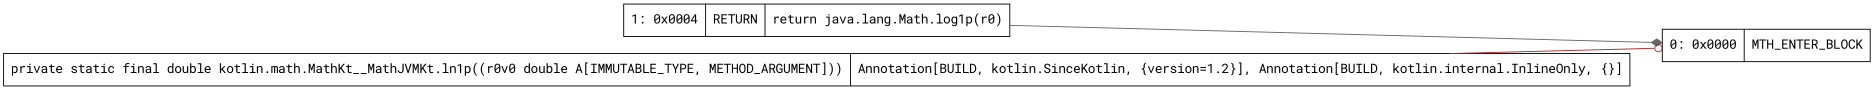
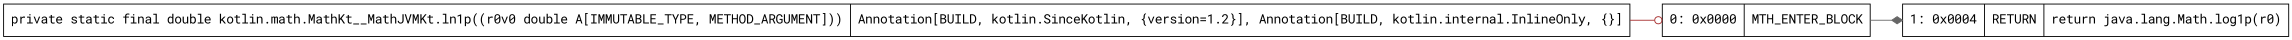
(1331, 34) -> (1881, 20)
